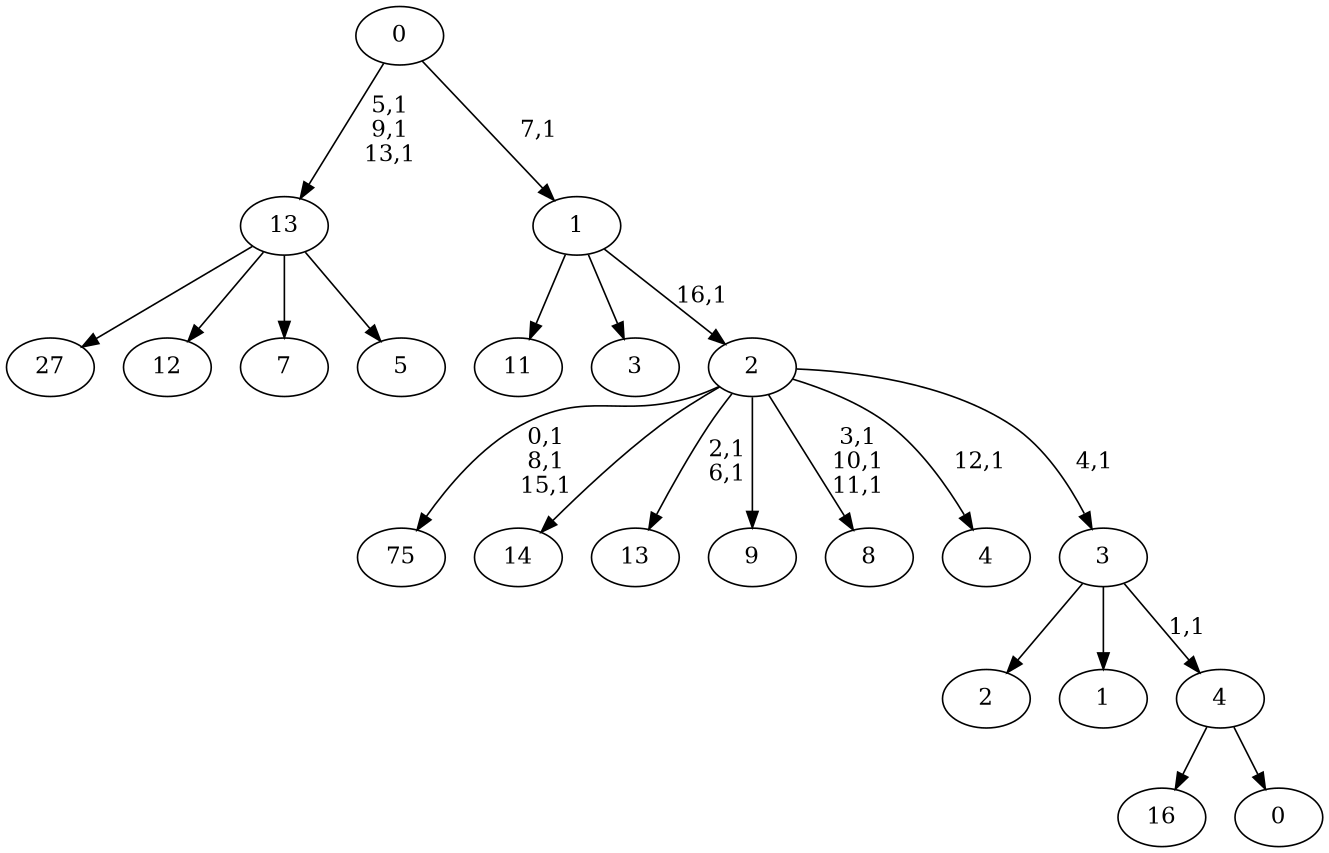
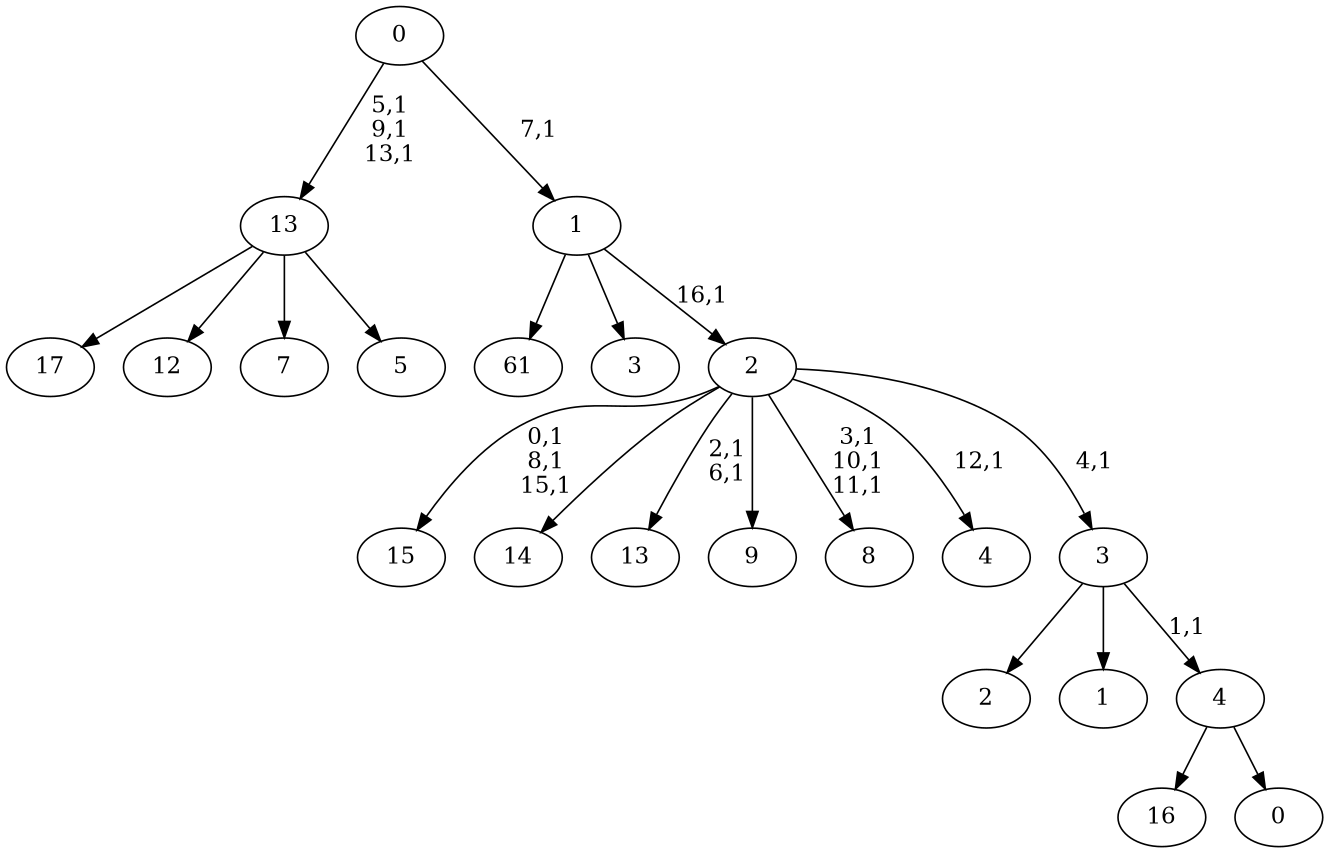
(50, 367) -> (50, 367)
(518, 367) -> (518, 367)
(401, 557) -> (401, 557)
